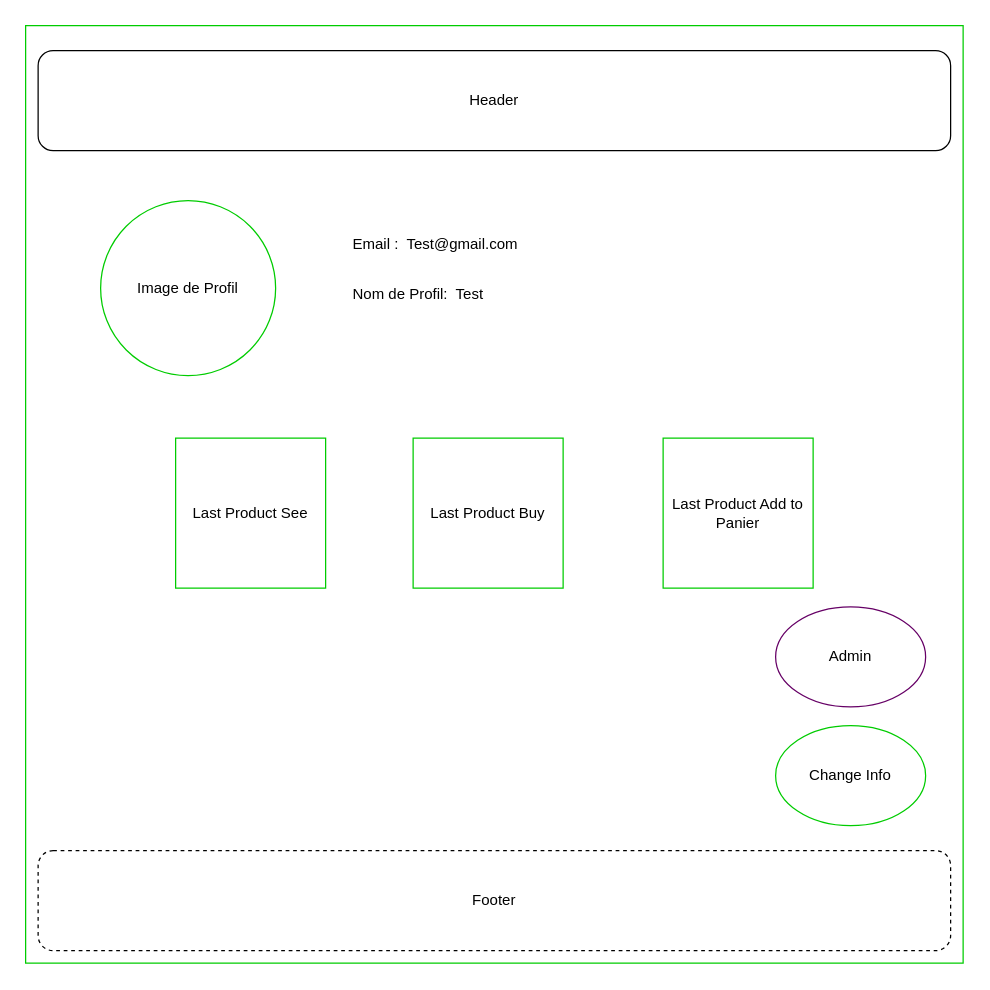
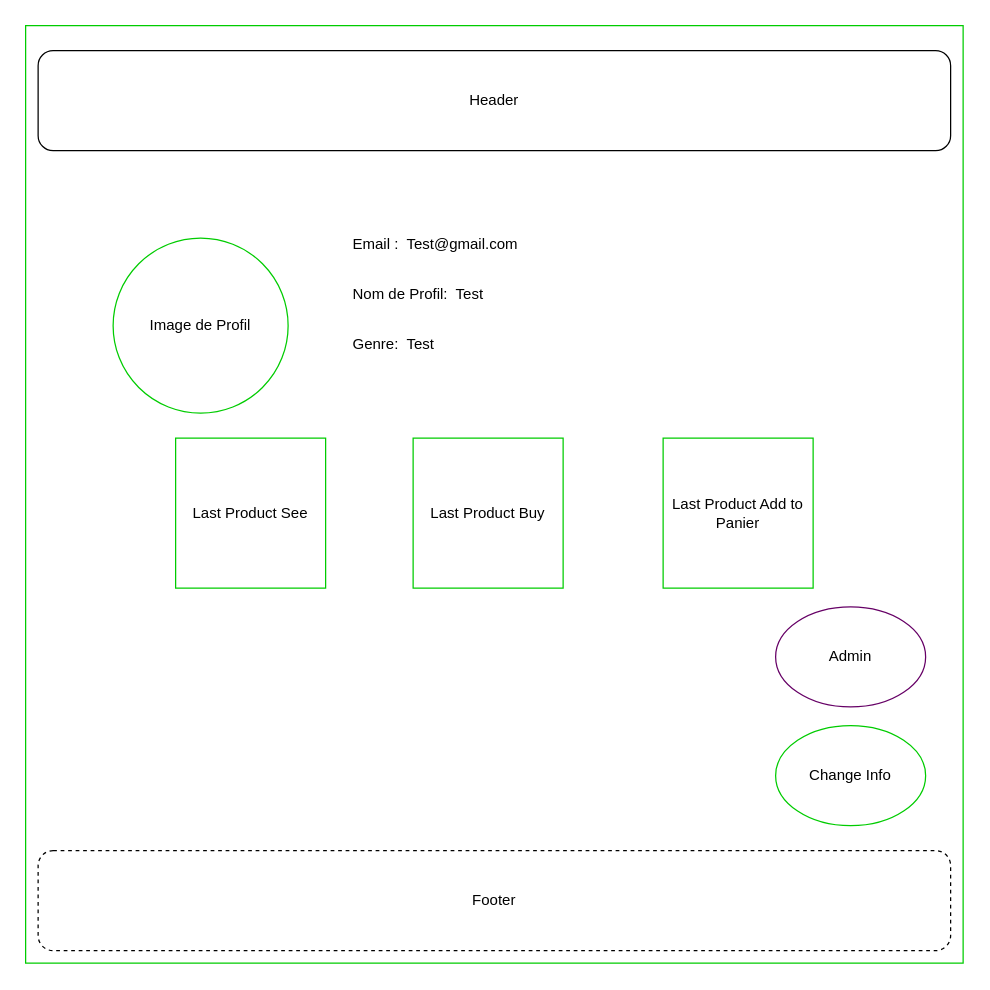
(188, 288) -> (201, 326)
none -> (507, 344)
